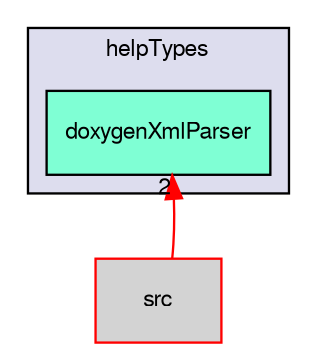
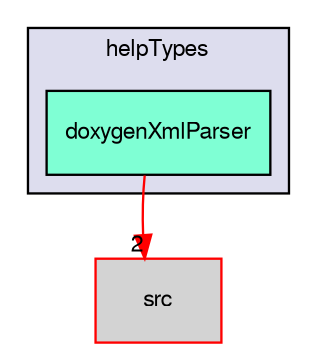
(174, 229) -> (143, 208)
